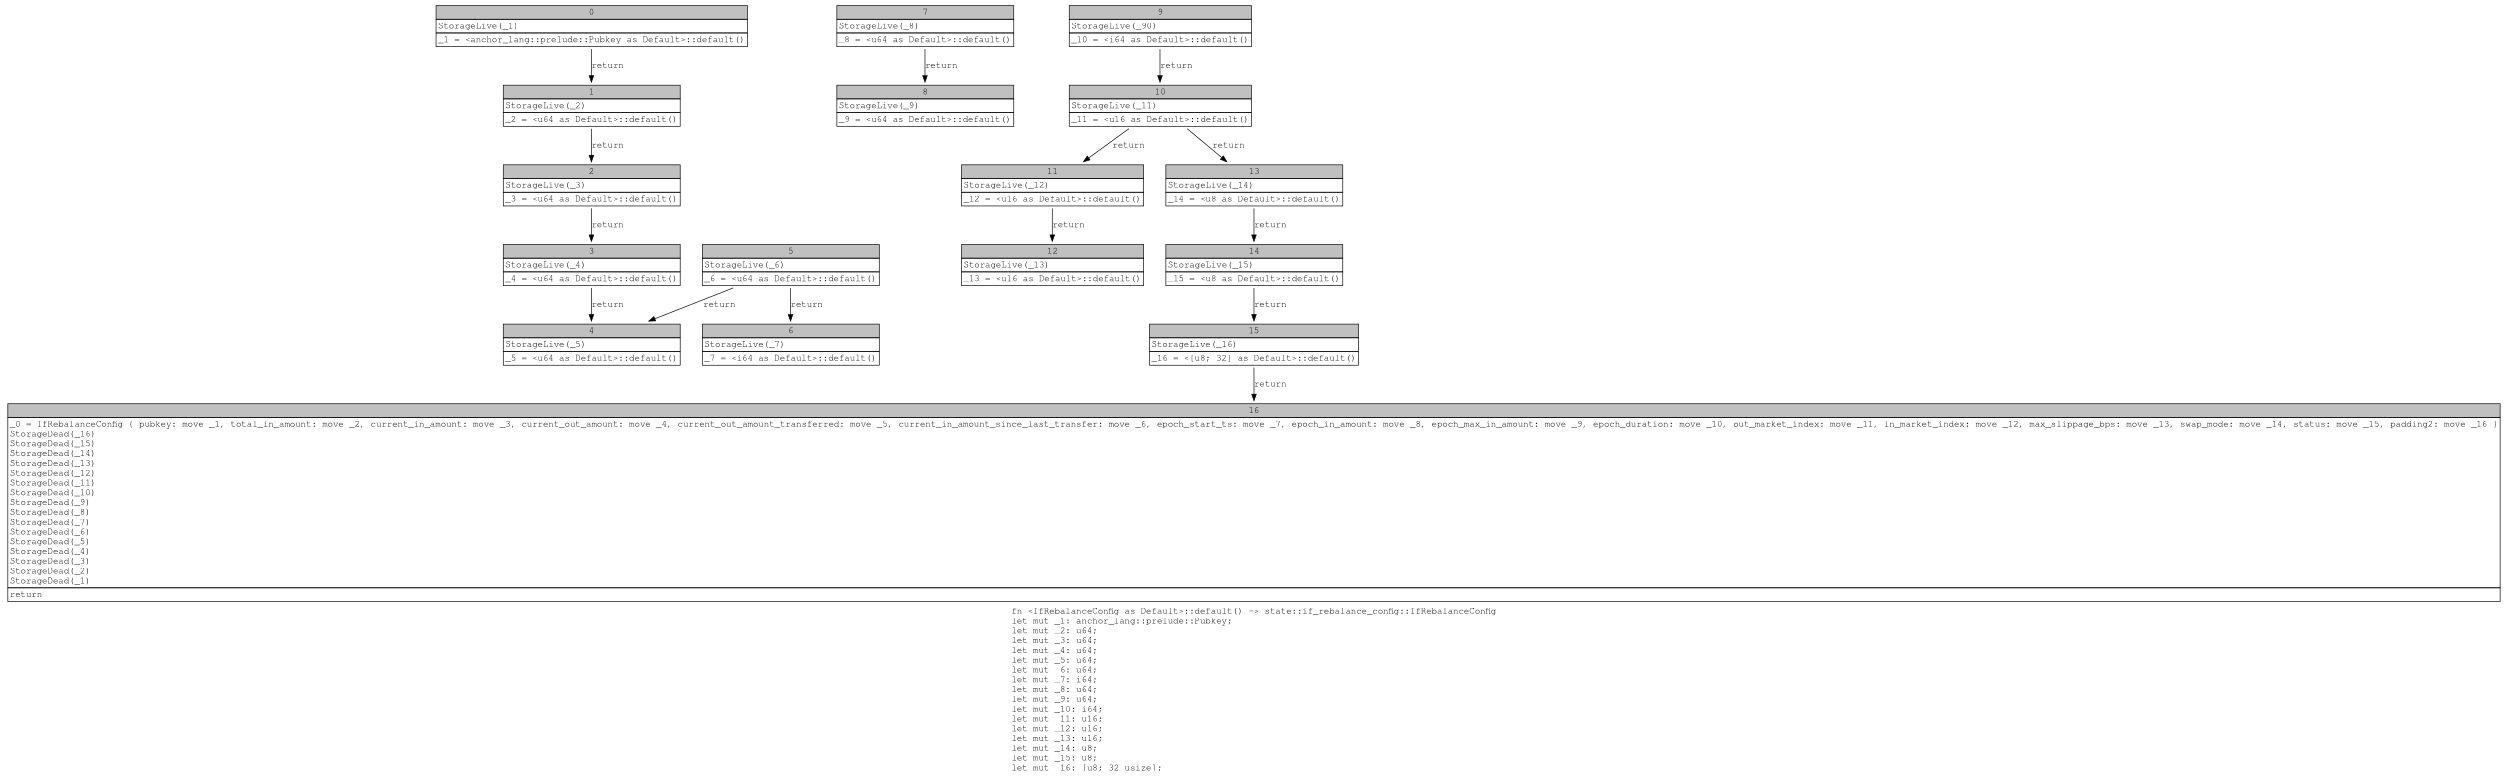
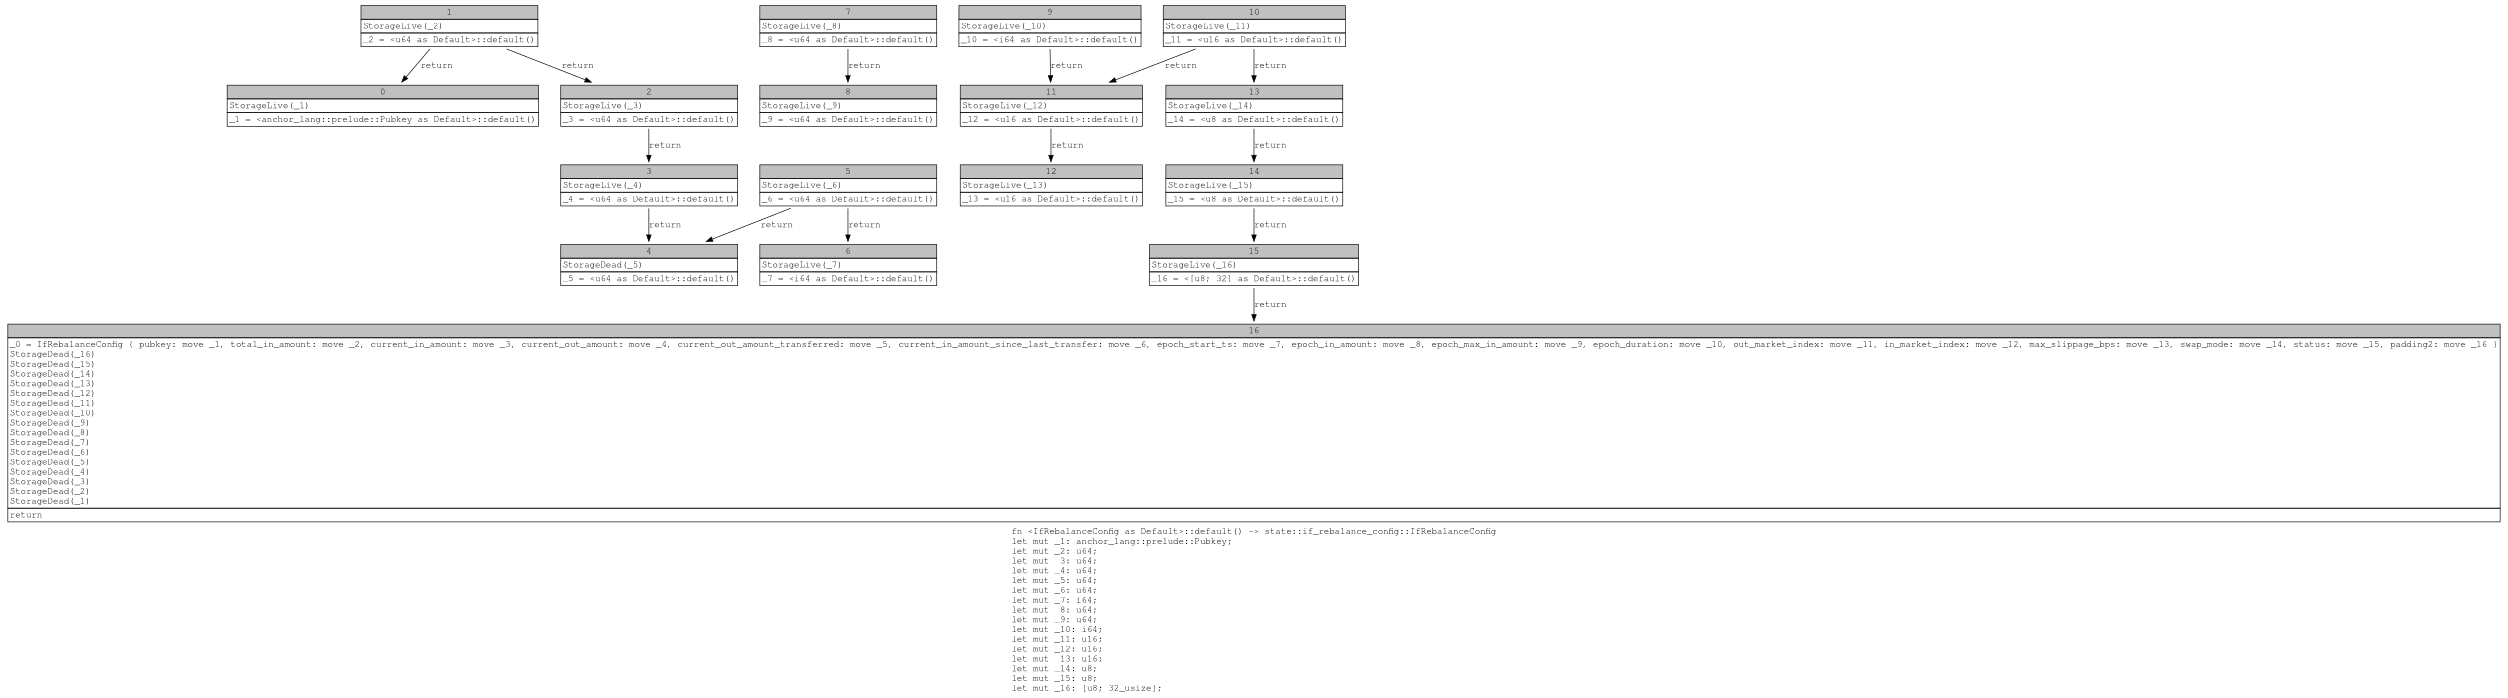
(1115, 26) -> (1004, 26)
(591, 62) -> (418, 63)
(1160, 62) -> (1050, 62)
(546, 344) -> (603, 265)
